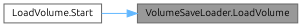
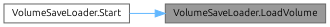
(53, 13) -> (67, 13)
